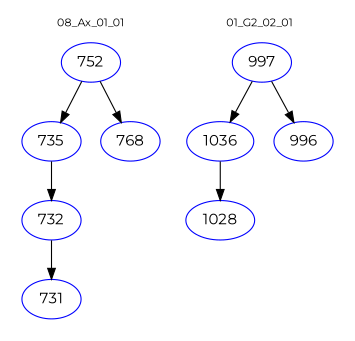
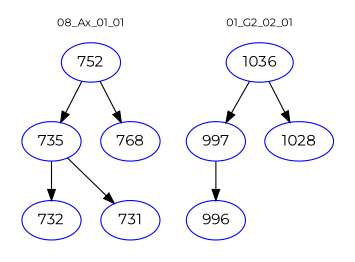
(244, 97) -> (241, 97)
(52, 254) -> (87, 177)
